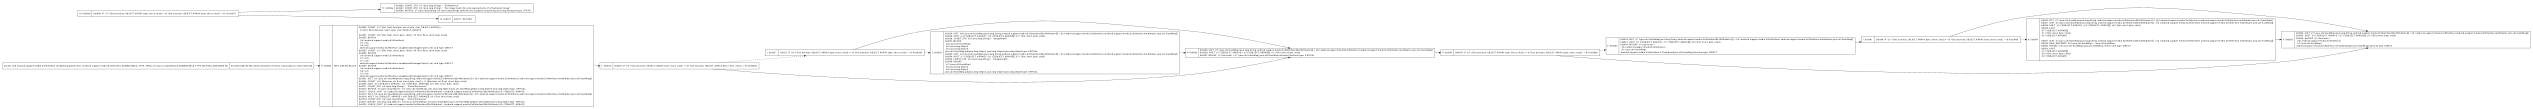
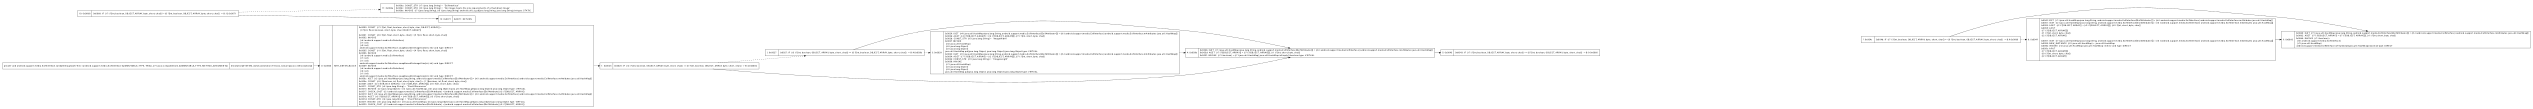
(309, 11) -> (309, 11)
(1731, 46) -> none
(1962, 73) -> none
